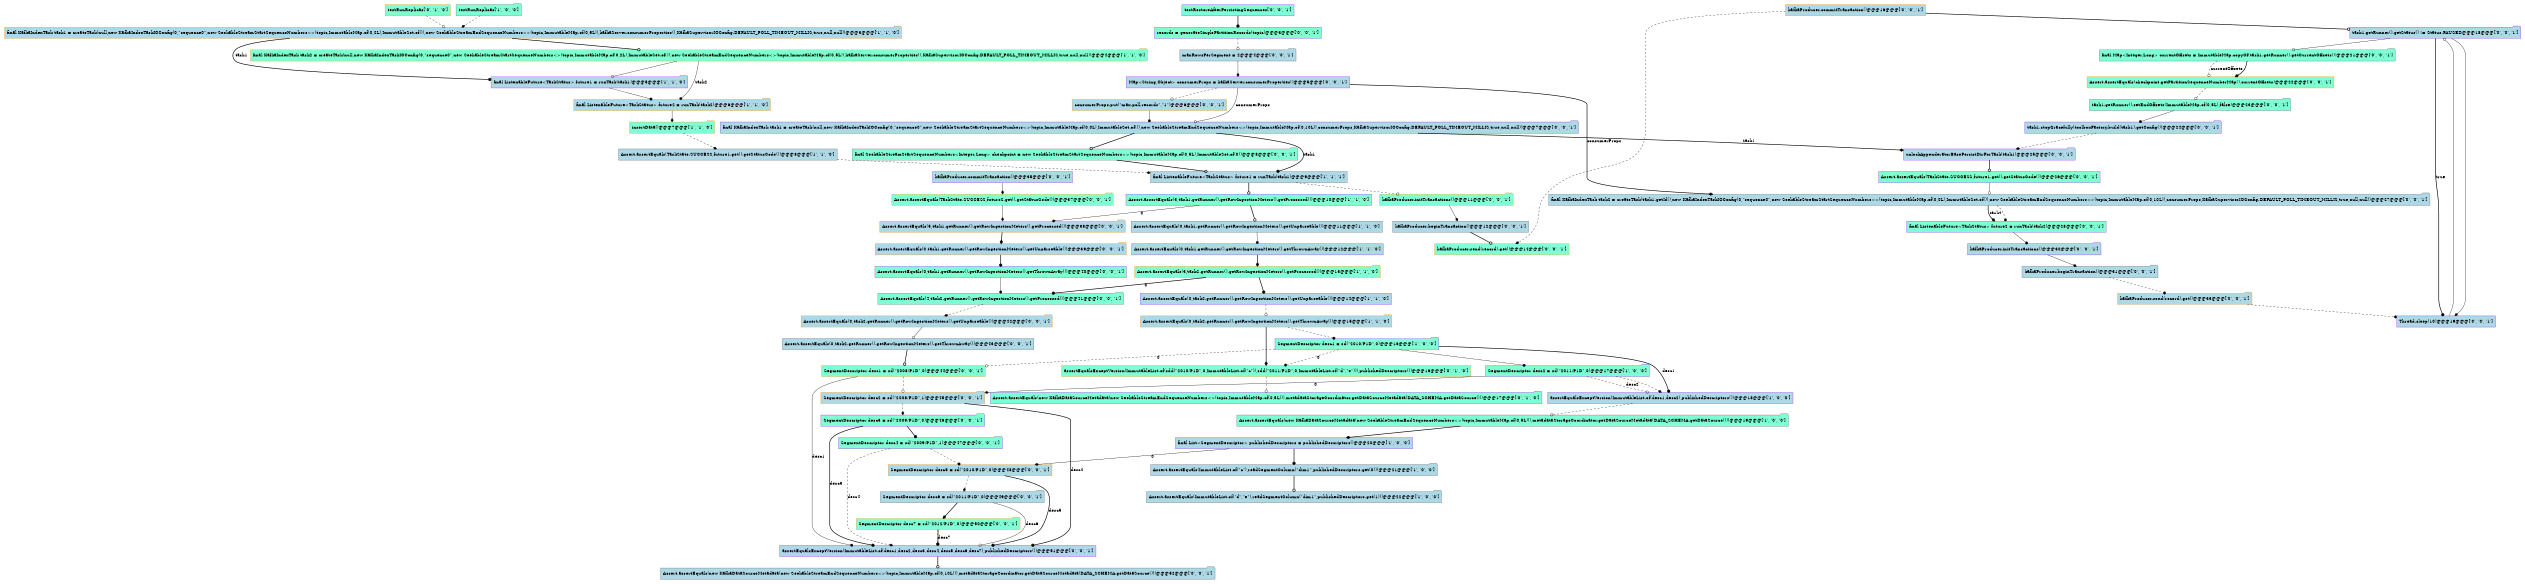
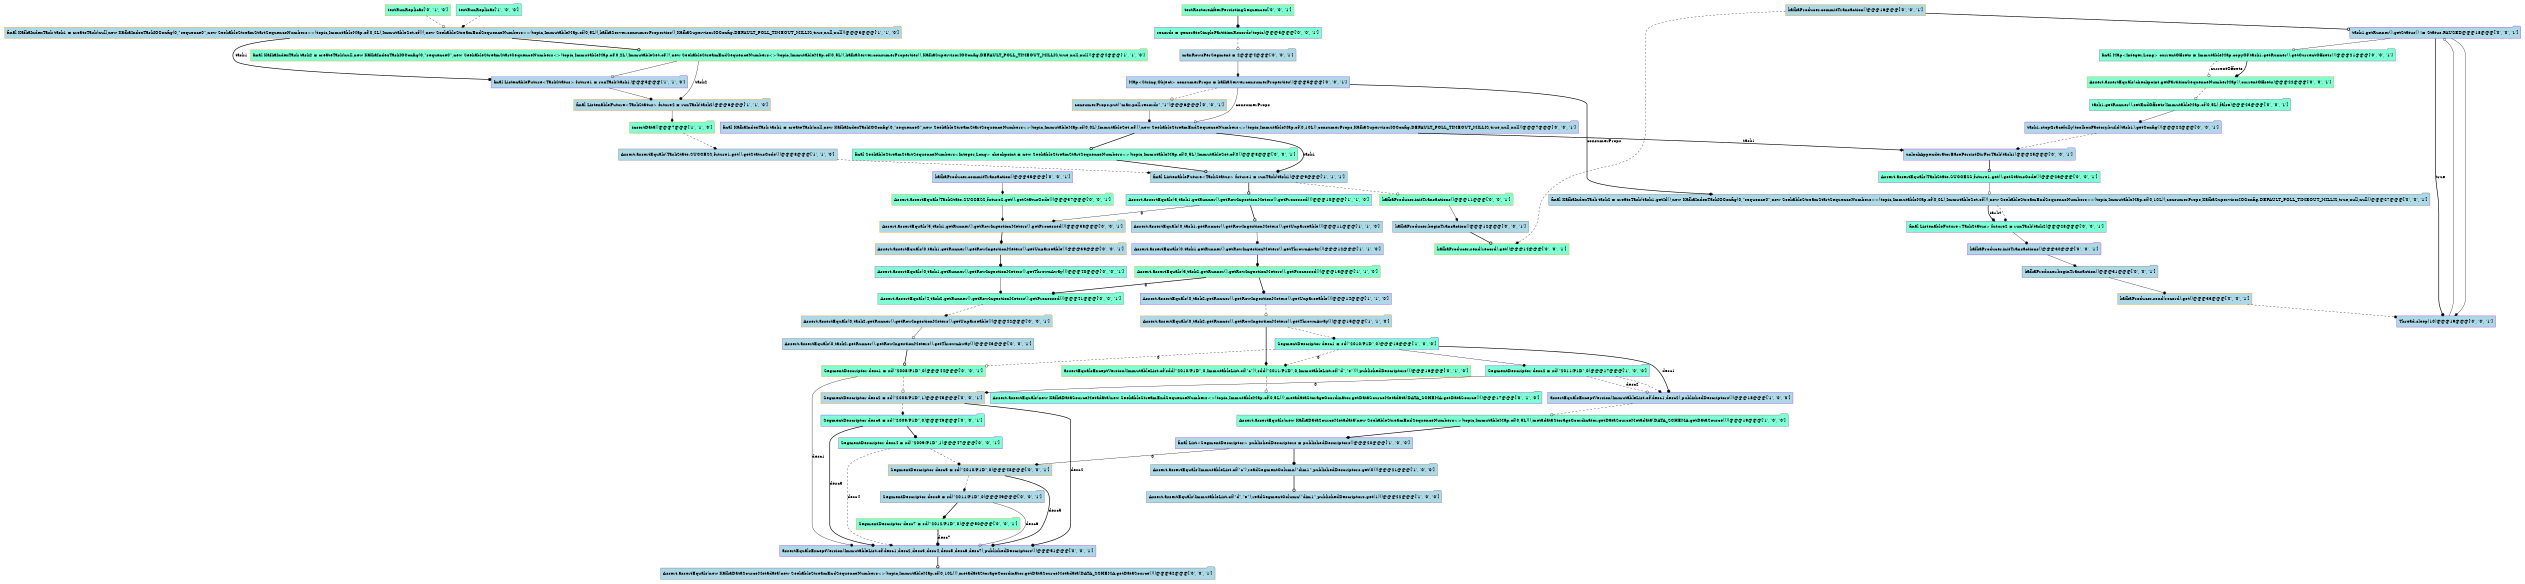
(1238, 10) -> (1238, 10)
(2136, 285) -> (2136, 285)
(2185, 299) -> (2185, 299)
